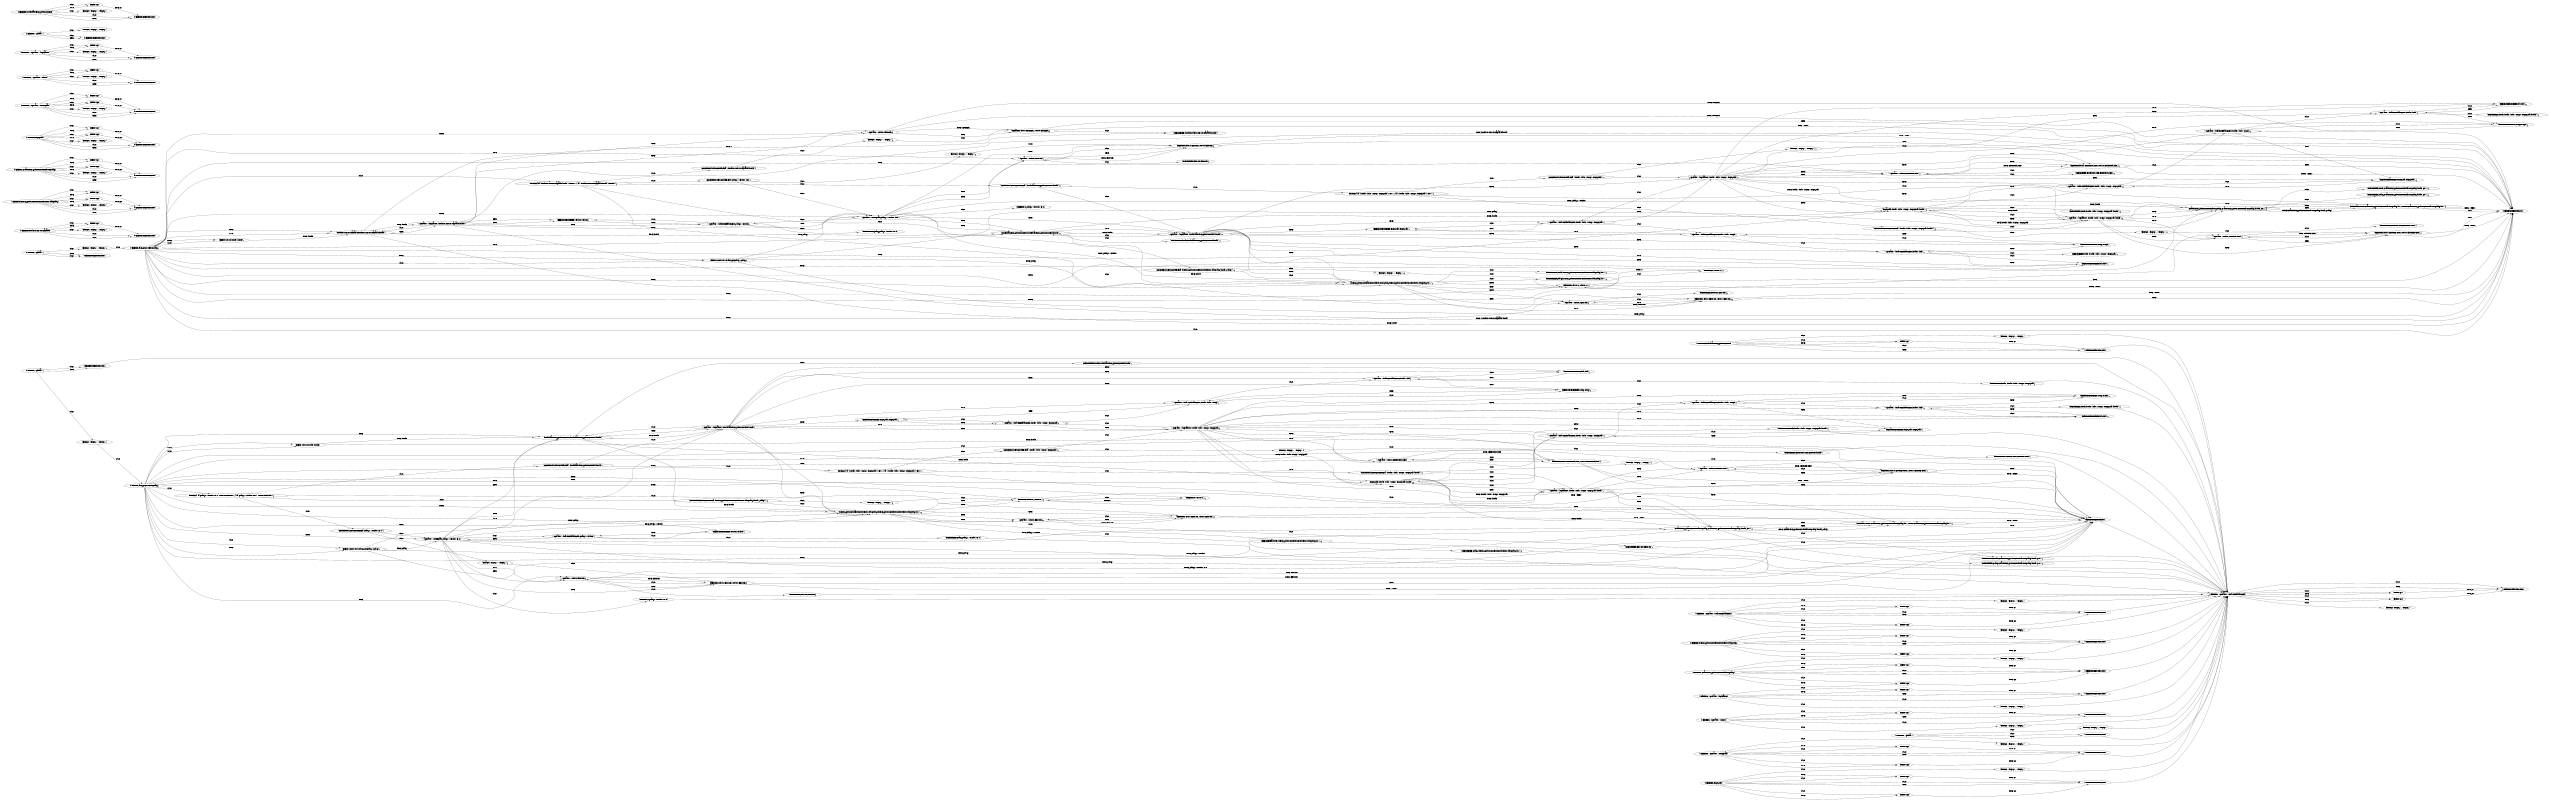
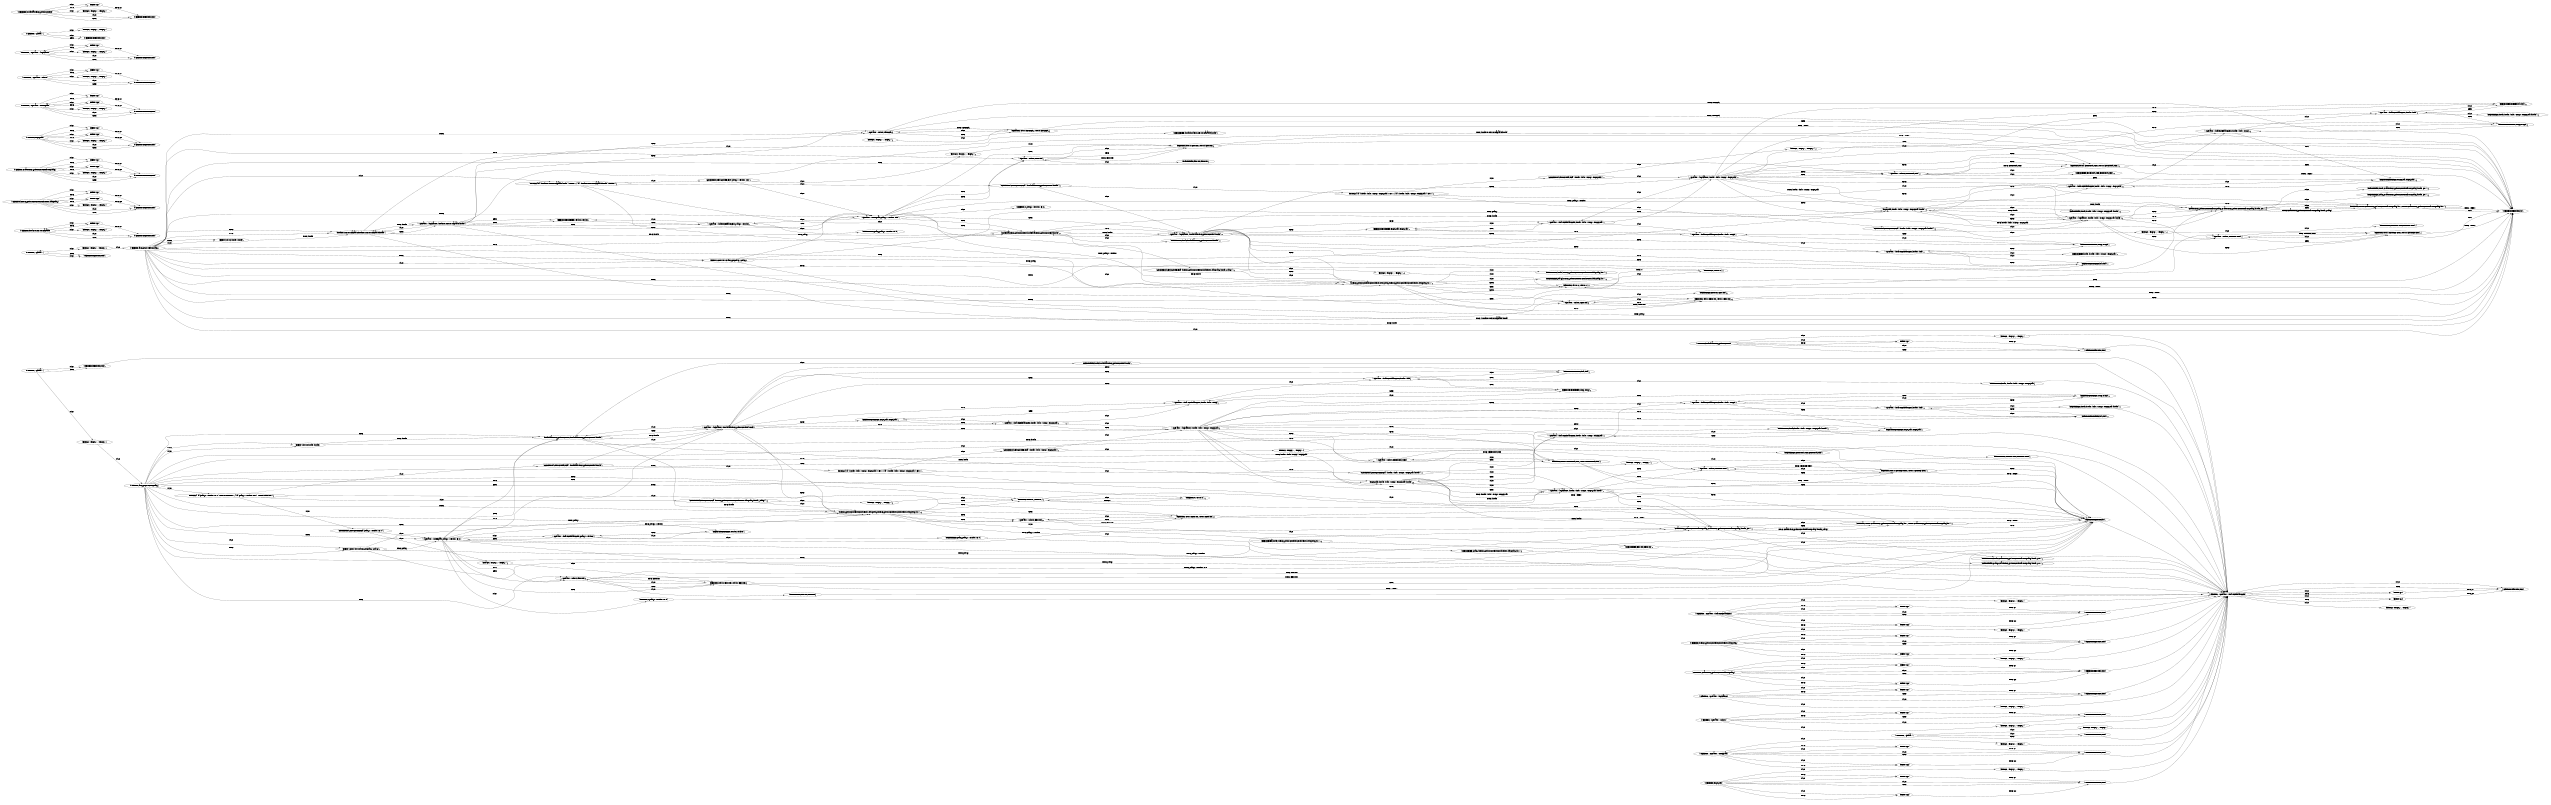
(1111, 132) -> (952, 132)
(729, 146) -> (729, 146)
(729, 168) -> none
